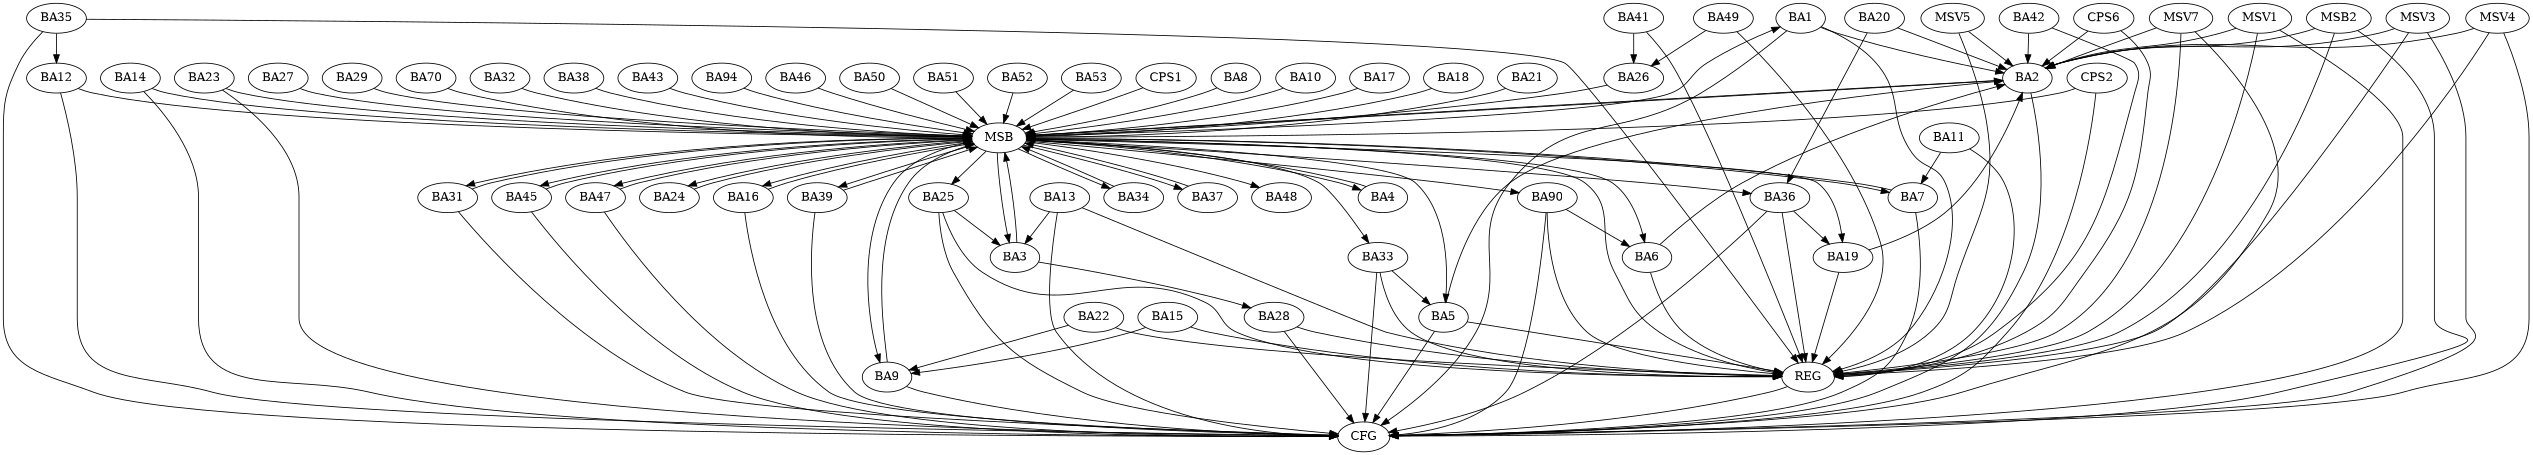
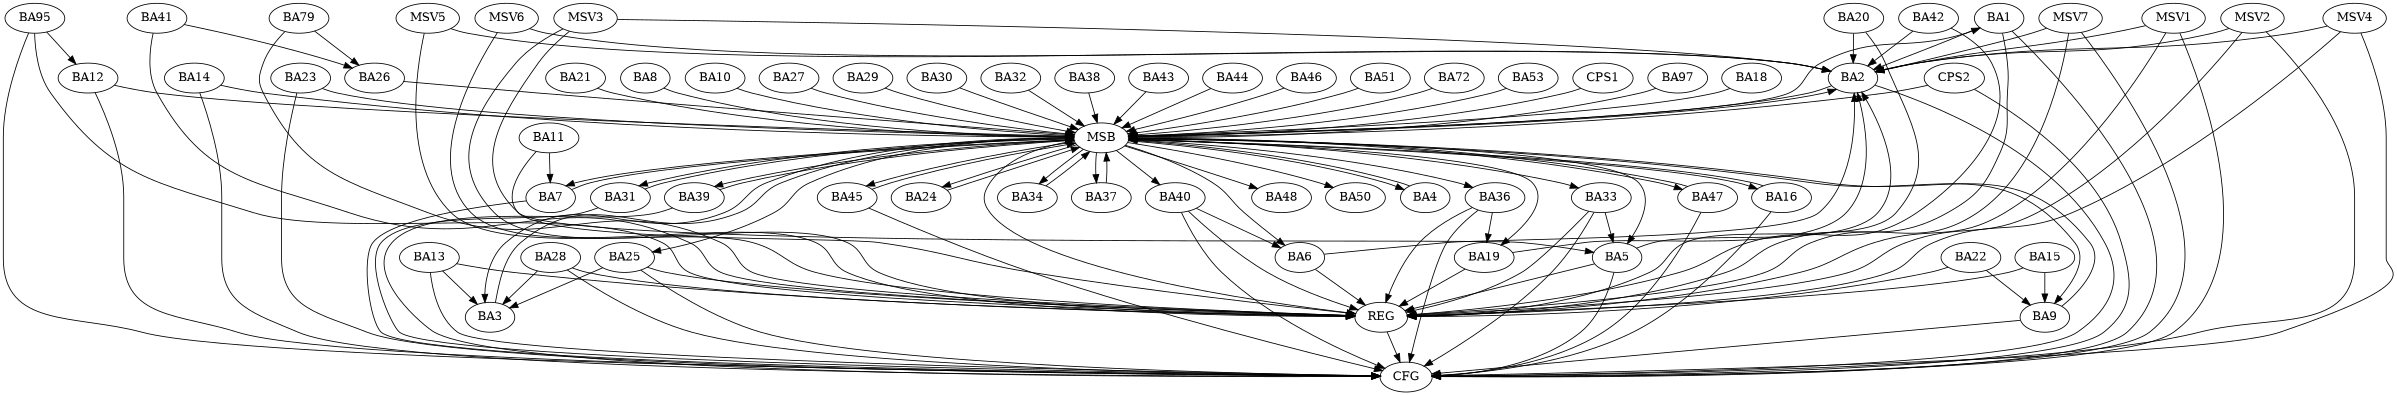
(56, 18) -> (35, 18)
(1723, 18) -> (299, 18)
(2104, 18) -> (507, 18)
(2339, 18) -> (2252, 18)
(426, 78) -> (937, 78)
(722, 78) -> (1233, 78)
(1017, 78) -> (1454, 78)
(1380, 78) -> (1678, 78)
(931, 106) -> (1227, 160)
(1827, 108) -> (1667, 257)
(1547, 198) -> (1175, 198)
(1141, 281) -> (523, 285)
(2312, 398) -> (912, 238)
